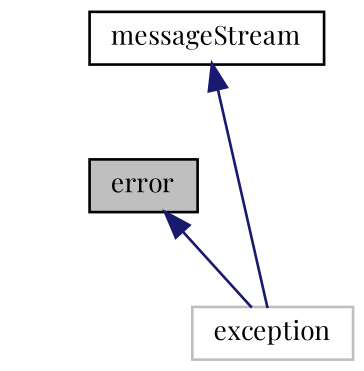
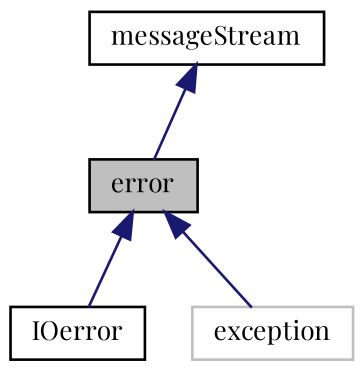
(243, 199) -> (170, 125)
none -> (78, 333)
